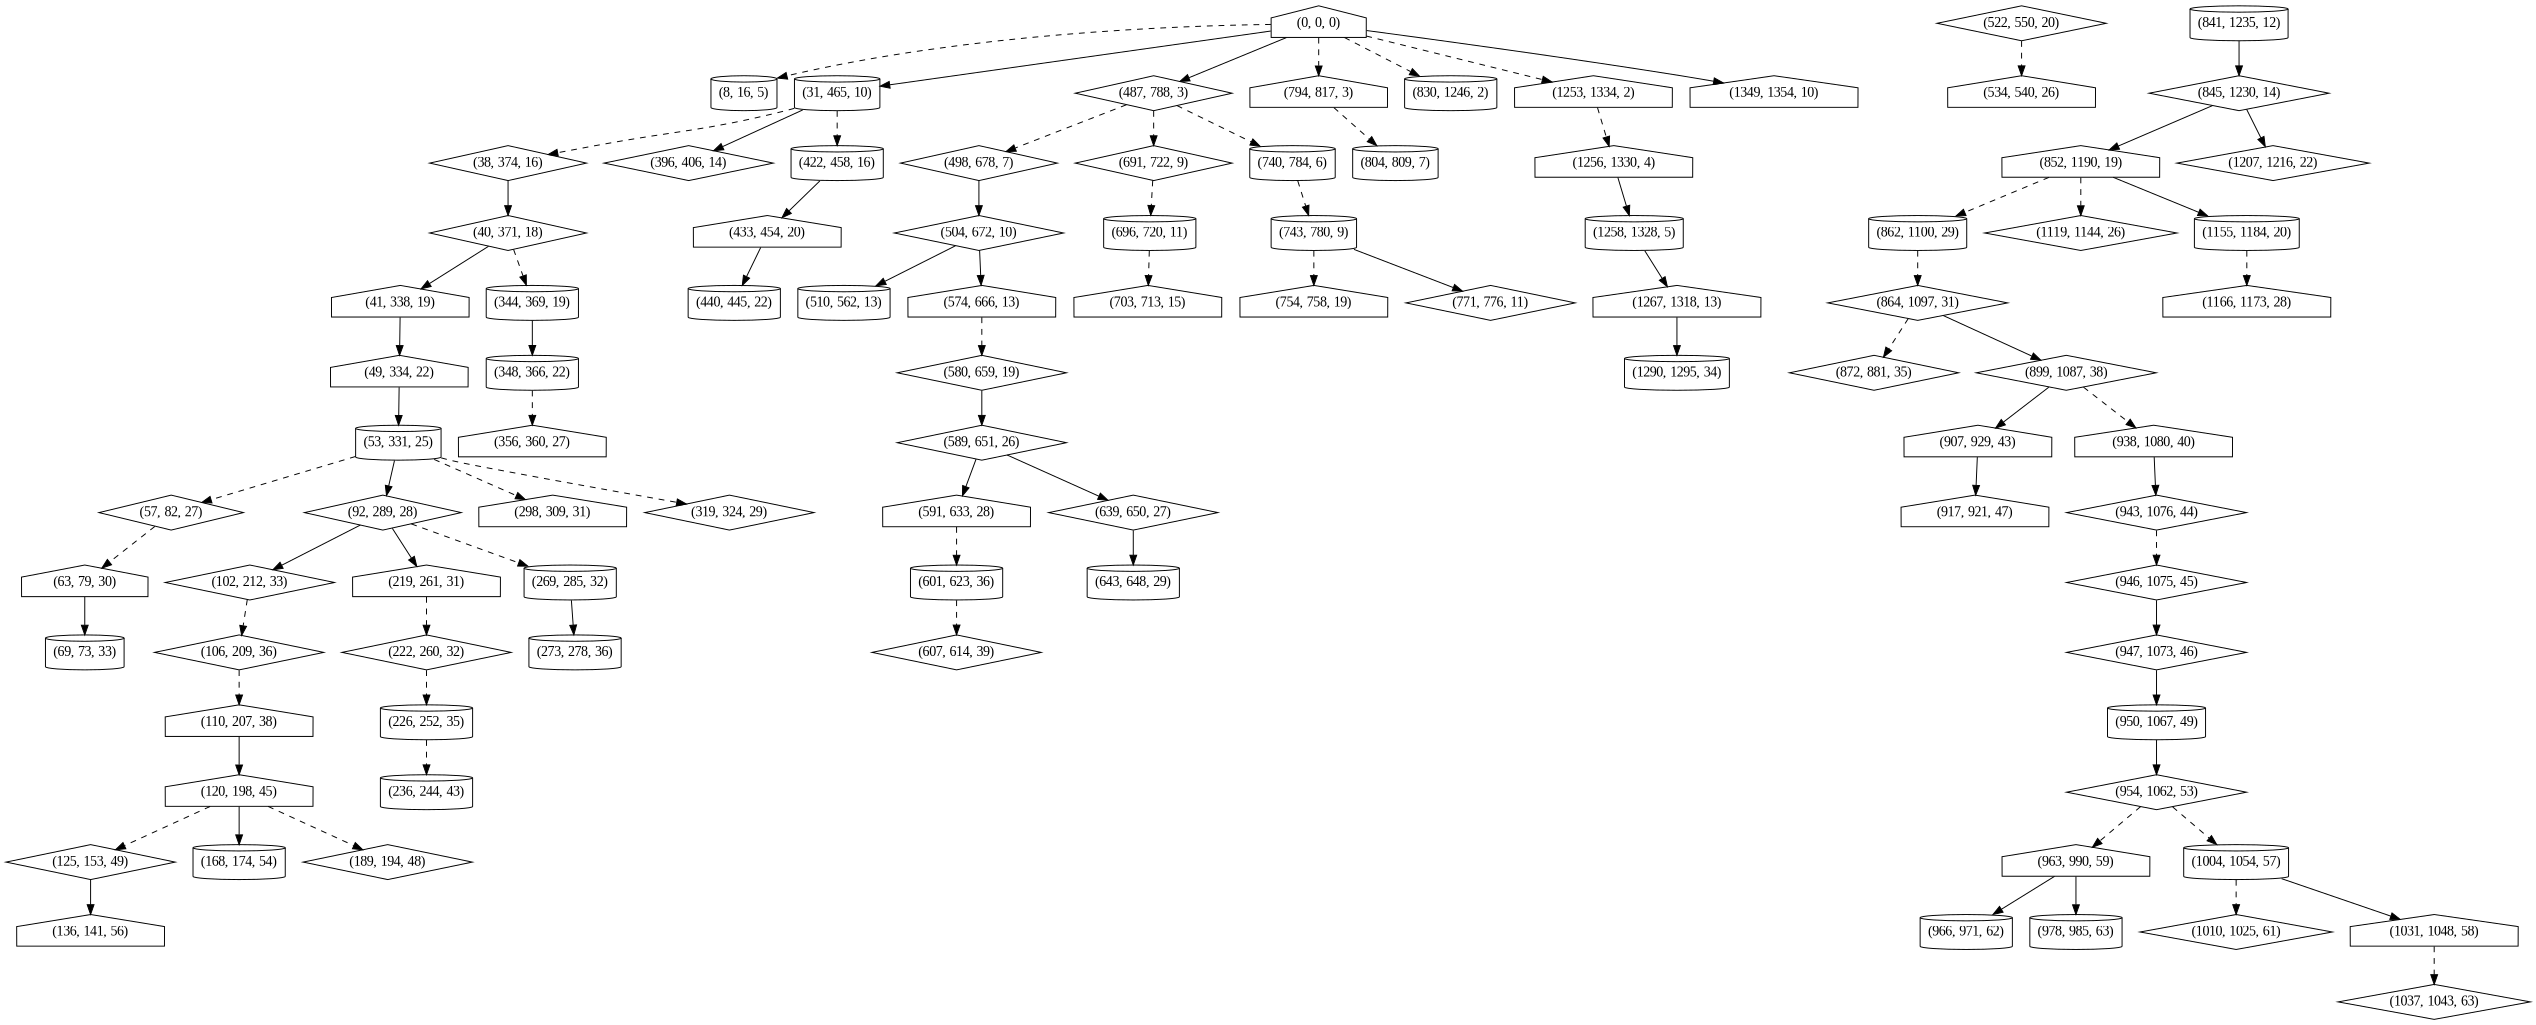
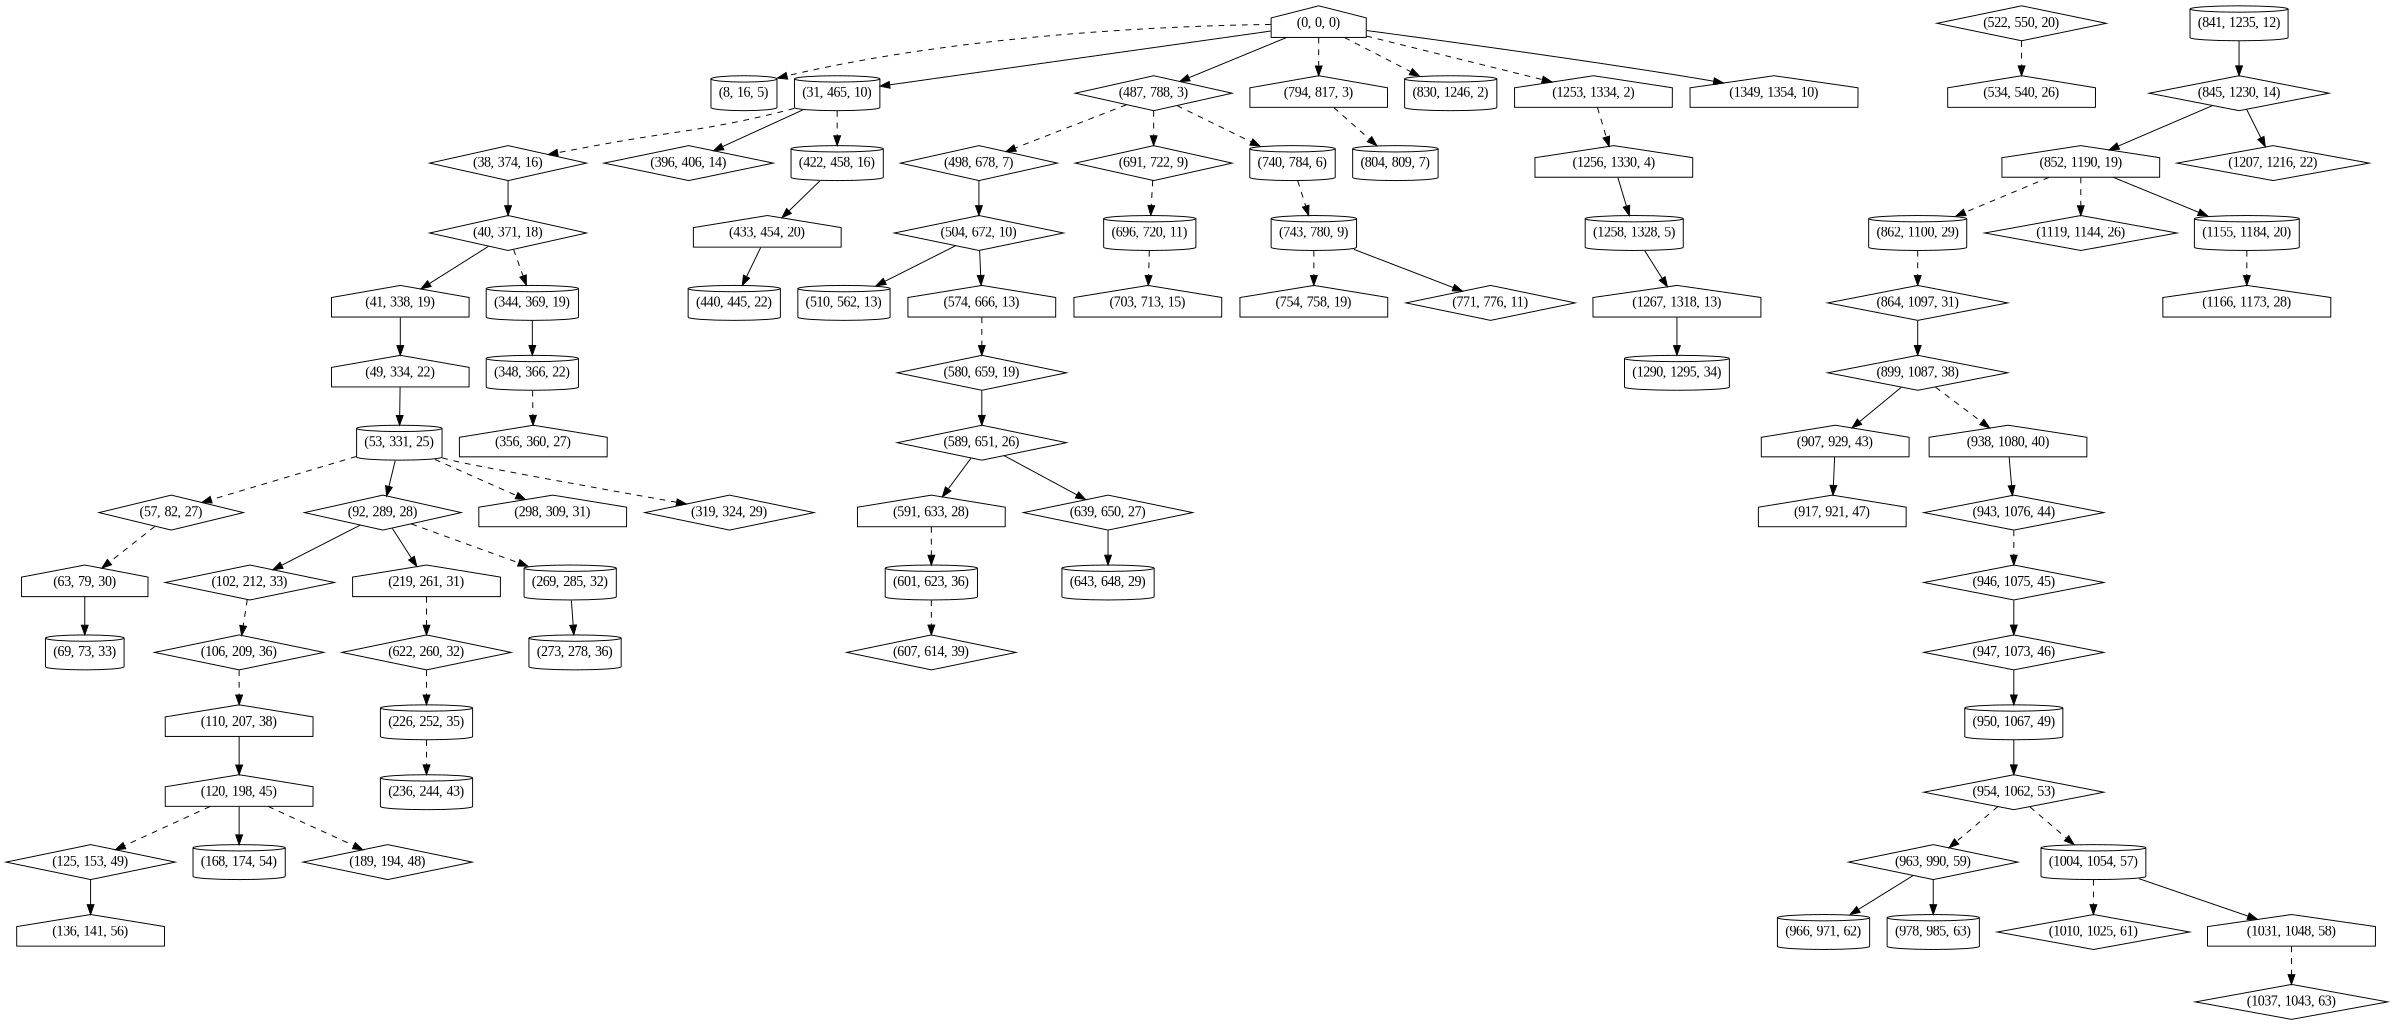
(1874, 373) -> none
(427, 652) -> (427, 652)
(2076, 862) -> (1933, 862)
